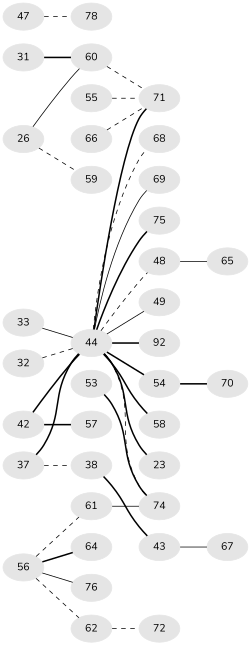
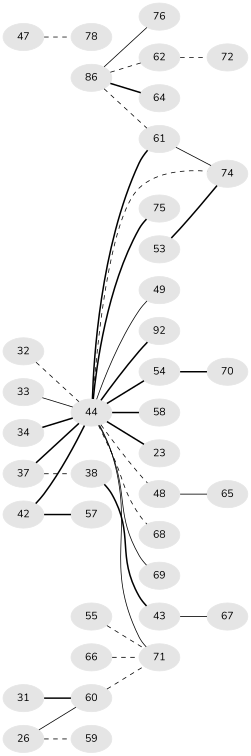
(116, 200) -> (121, 548)
none -> (106, 271)
none -> (23, 433)
(23, 567) -> (91, 78)
